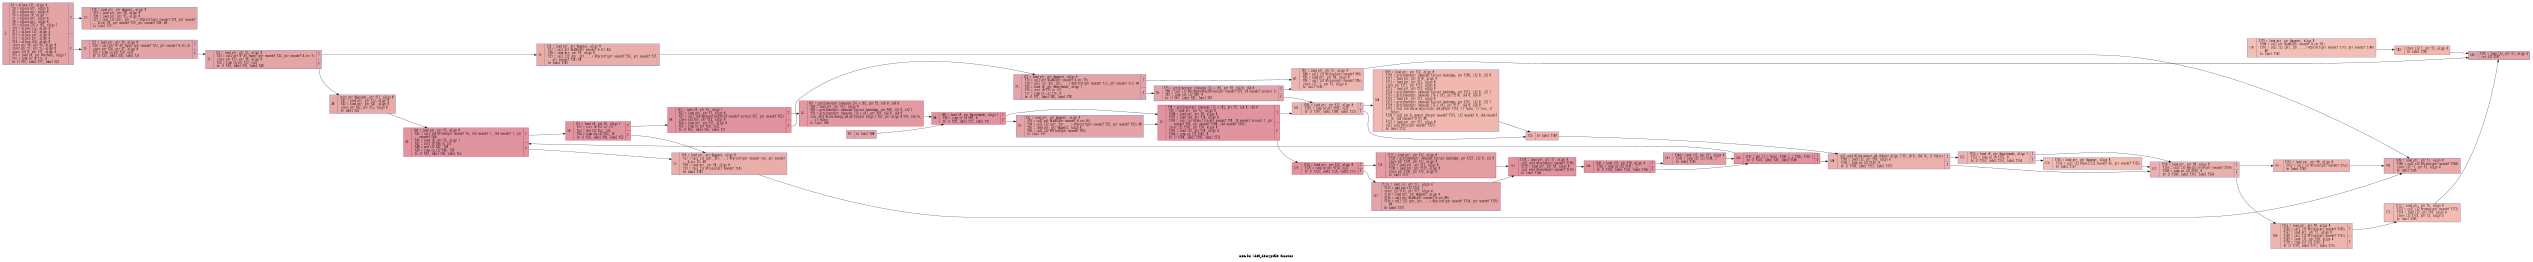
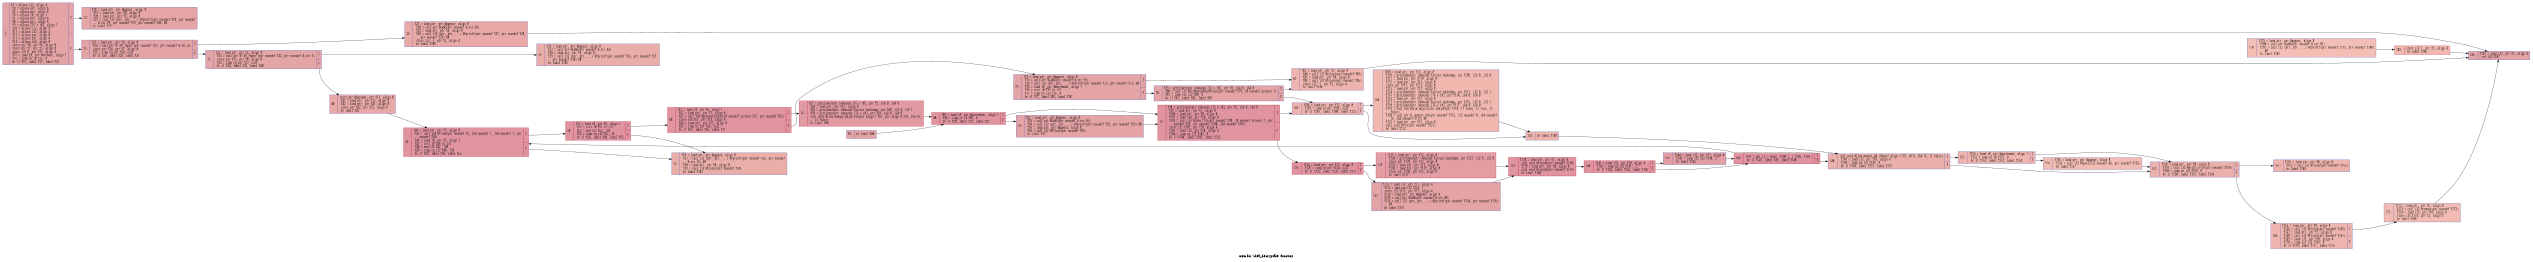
none -> (466, 34)
(2422, 166) -> none
